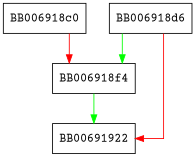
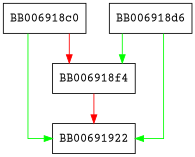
none -> (28, 94)
(164, 96) -> (164, 96)
(94, 104) -> (94, 104)
